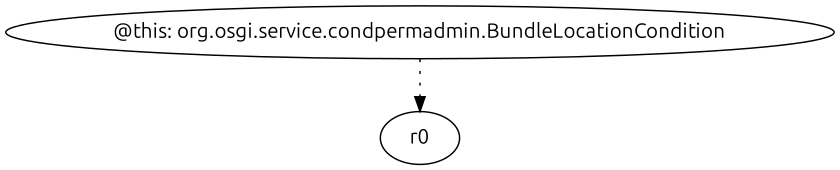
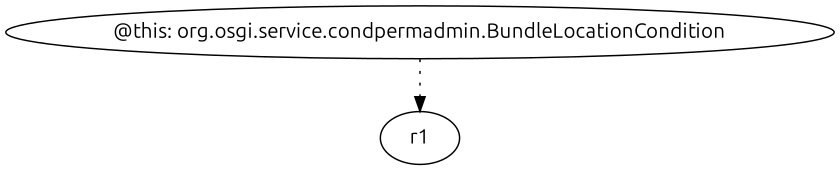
(420, 138) -> (420, 138)
